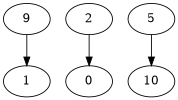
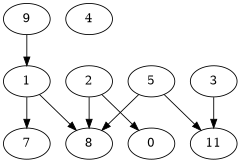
none -> (89, 19)
(151, 81) -> (214, 144)
none -> (214, 81)
none -> (27, 144)
none -> (89, 144)
